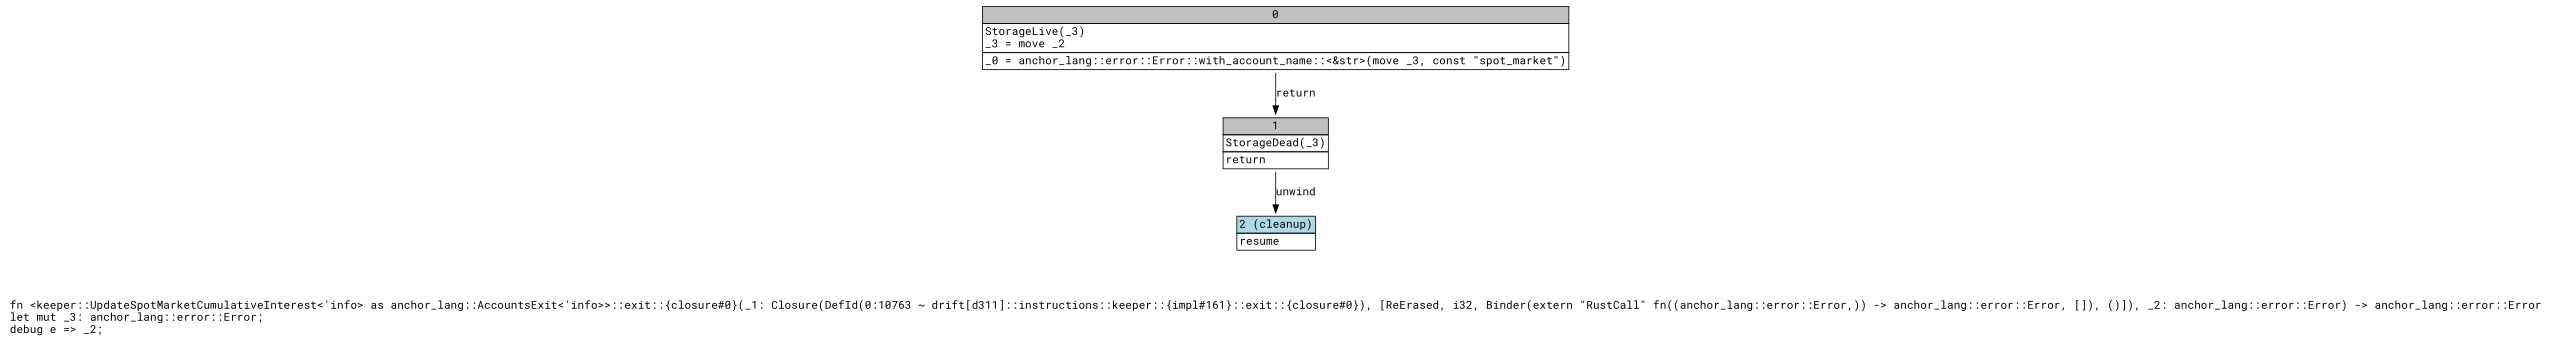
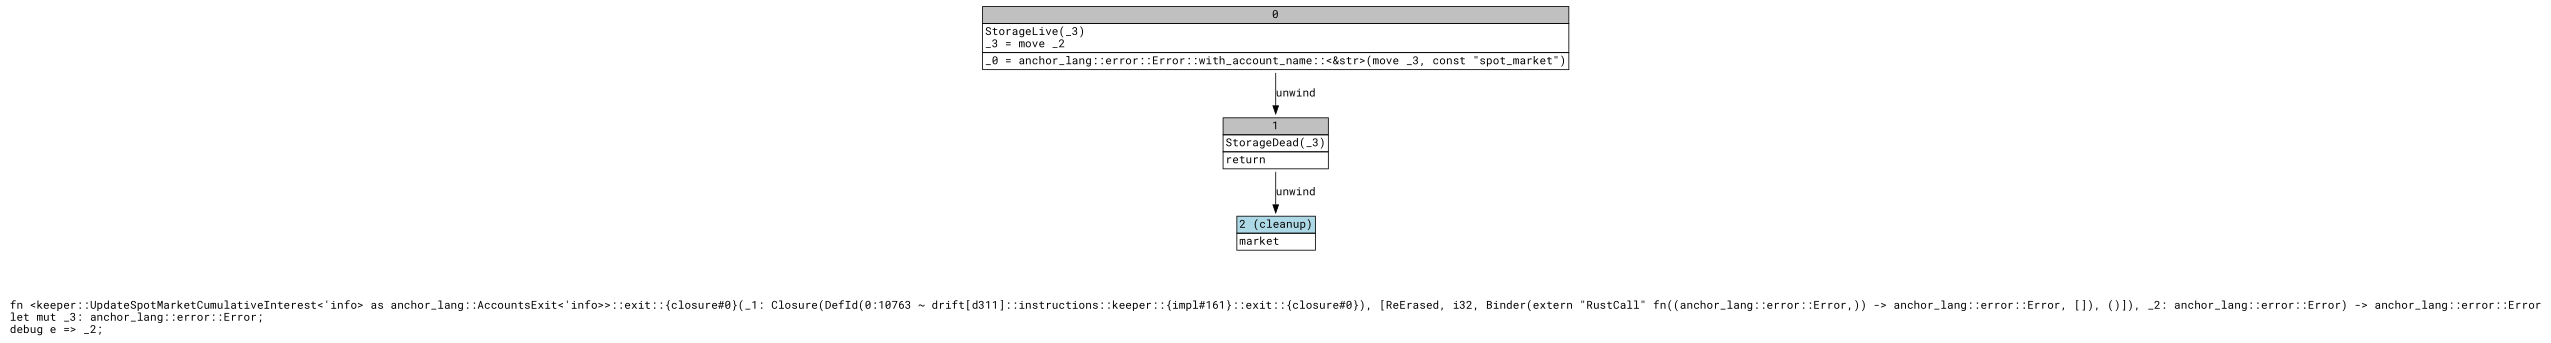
(1296, 94) -> (1296, 94)
(1260, 241) -> (1260, 241)
